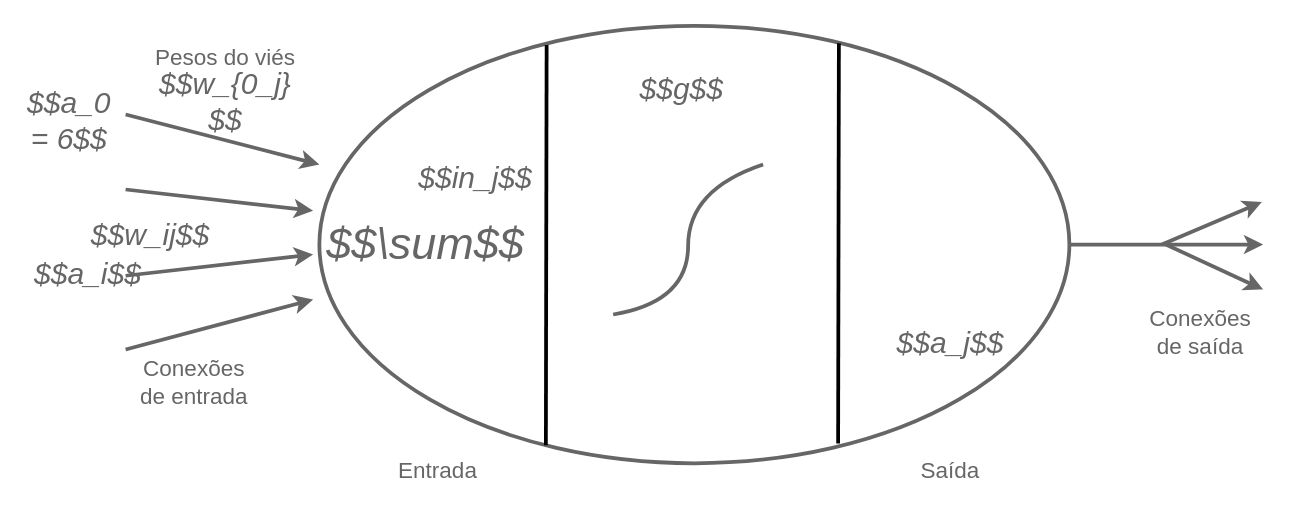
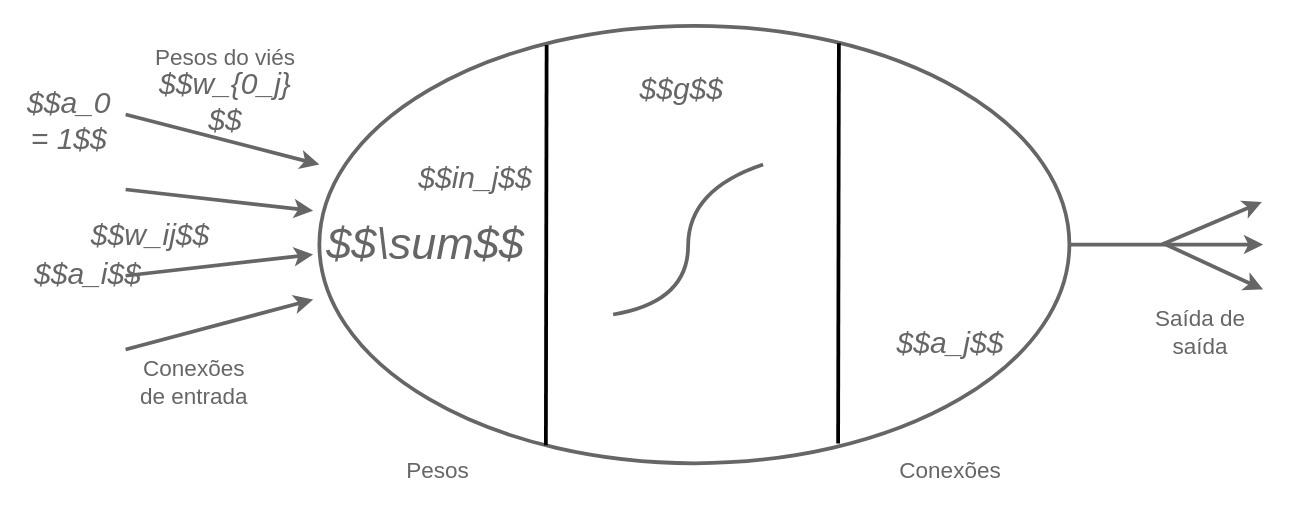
(69, 121) -> (69, 121)
(1201, 333) -> (1201, 333)
(438, 471) -> (438, 471)
(951, 471) -> (951, 471)
